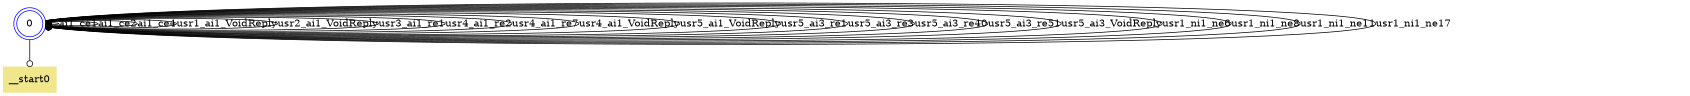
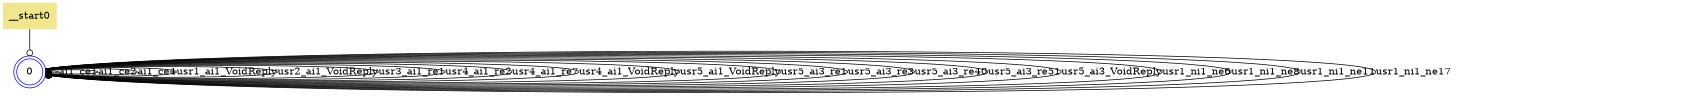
(30, 50) -> (30, 39)
